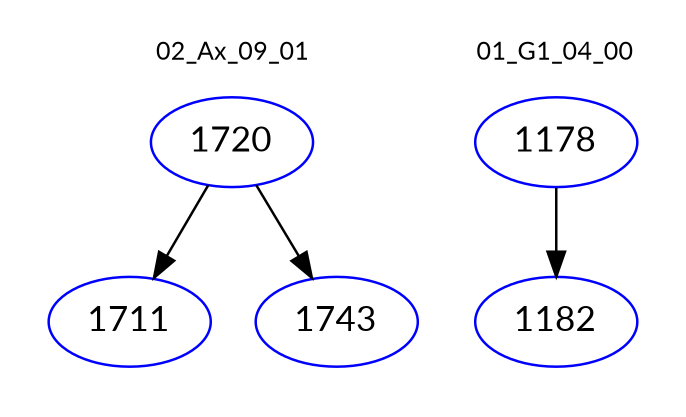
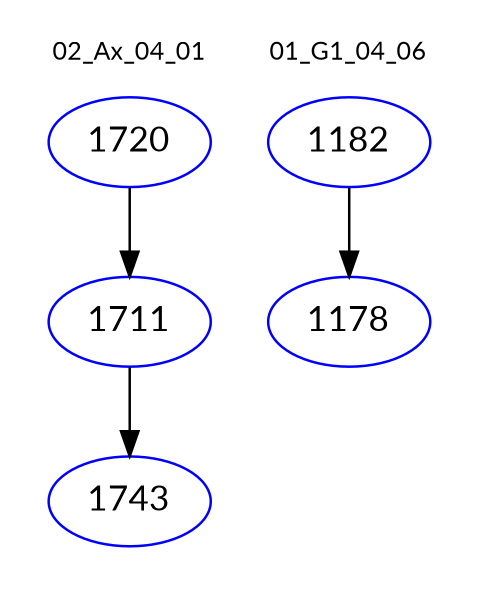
(233, 54) -> (130, 54)
(556, 54) -> (349, 54)
(556, 220) -> (349, 220)
(278, 221) -> (130, 399)
